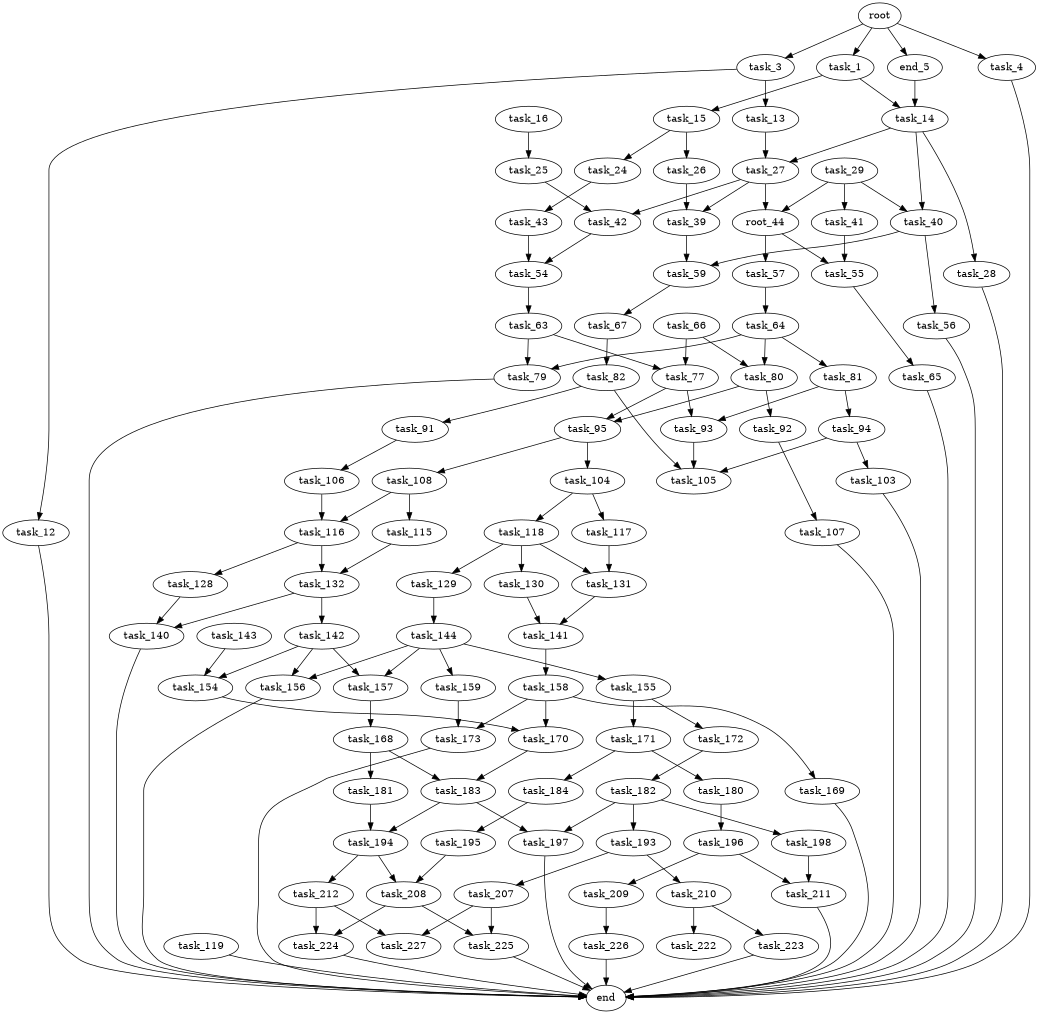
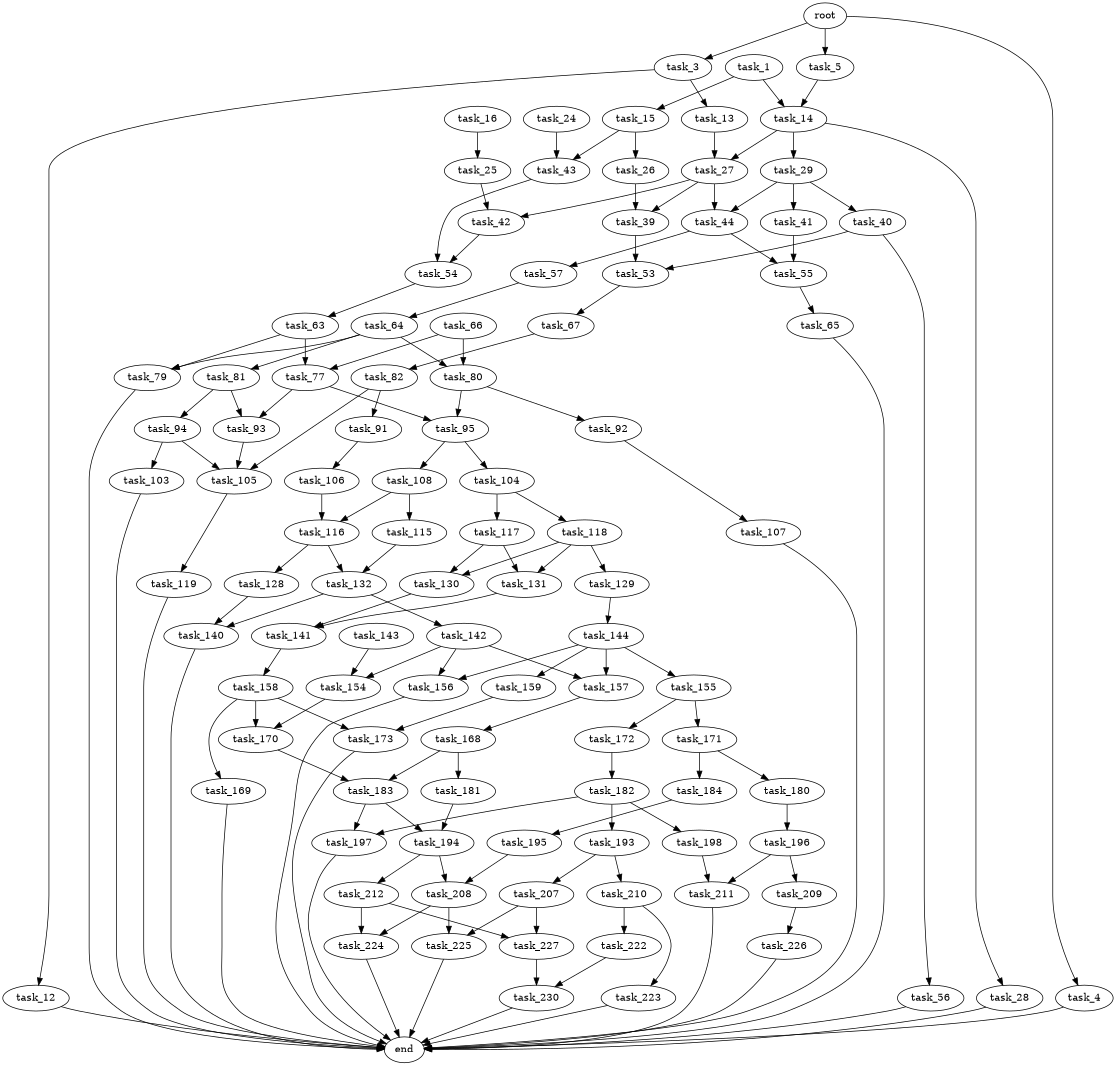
(865, 38) -> none
(915, 67) -> (825, 67)
(650, 143) -> (599, 143)
(919, 167) -> (794, 142)
(766, 223) -> (715, 223)
(687, 274) -> (636, 274)
none -> (206, 530)
none -> (470, 556)
none -> (536, 998)
